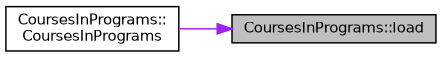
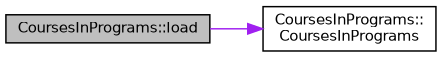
(198, 29) -> (229, 29)
